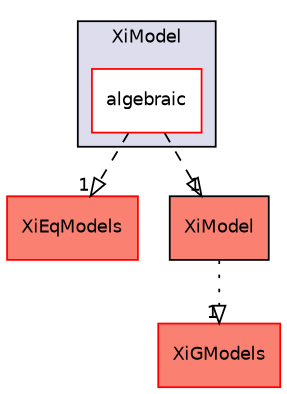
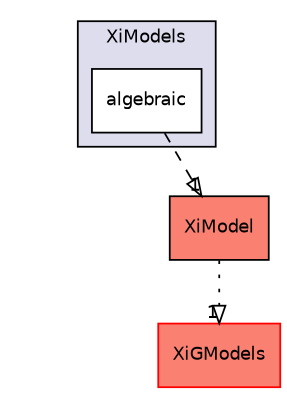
(147, 38) -> (147, 38)
(147, 101) -> (147, 101)
(72, 228) -> none
